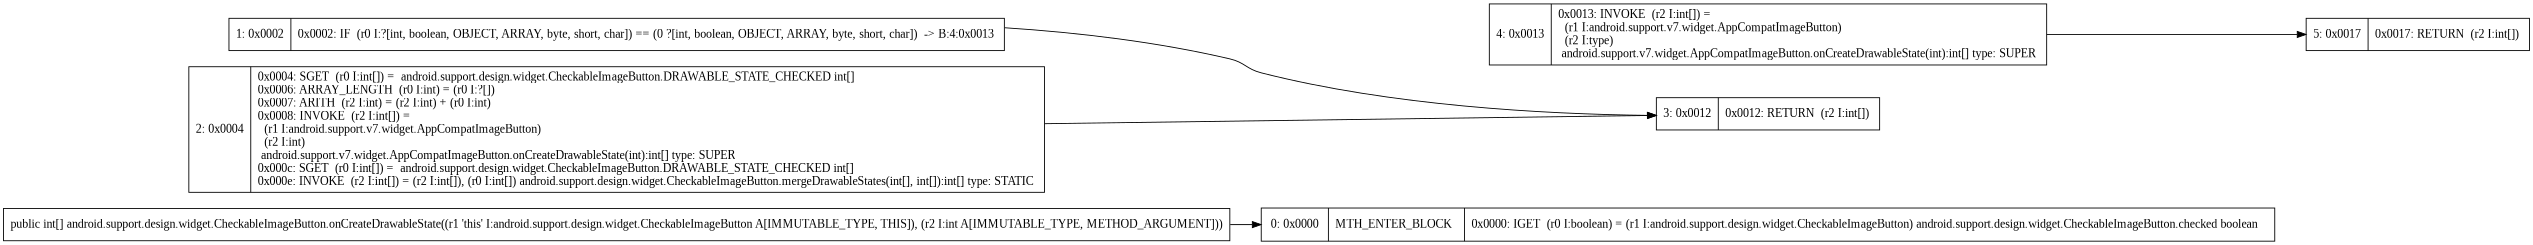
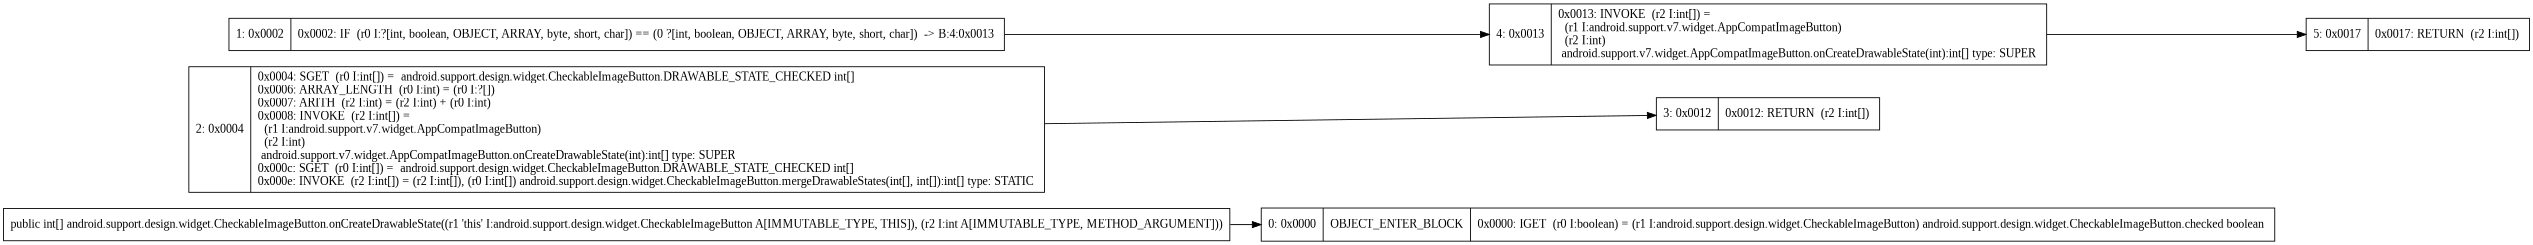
(1586, 41) -> (1582, 41)
(1323, 86) -> (1242, 34)
(1394, 224) -> (1397, 224)
